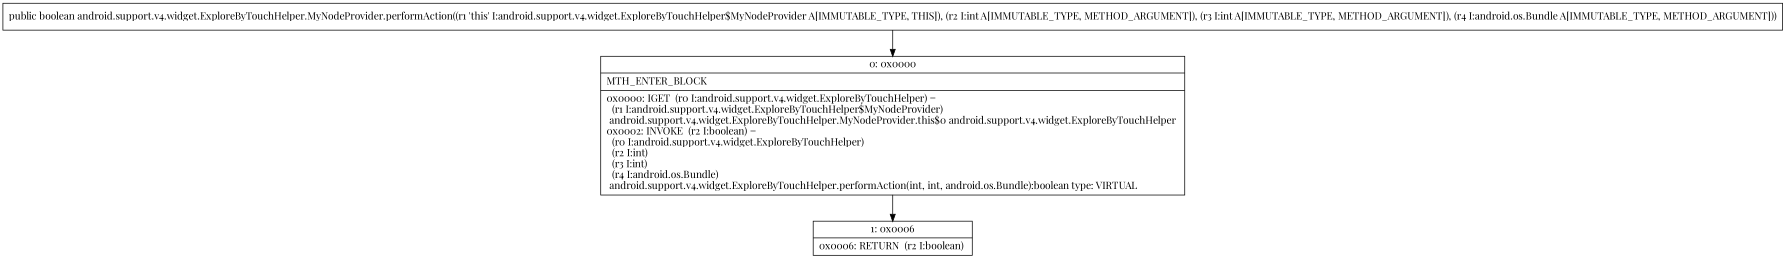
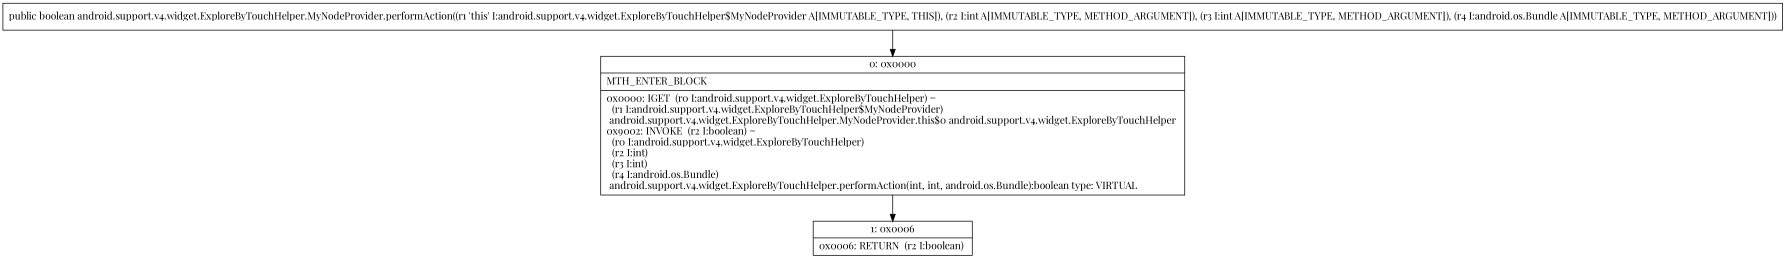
(683, 131) -> (683, 131)
